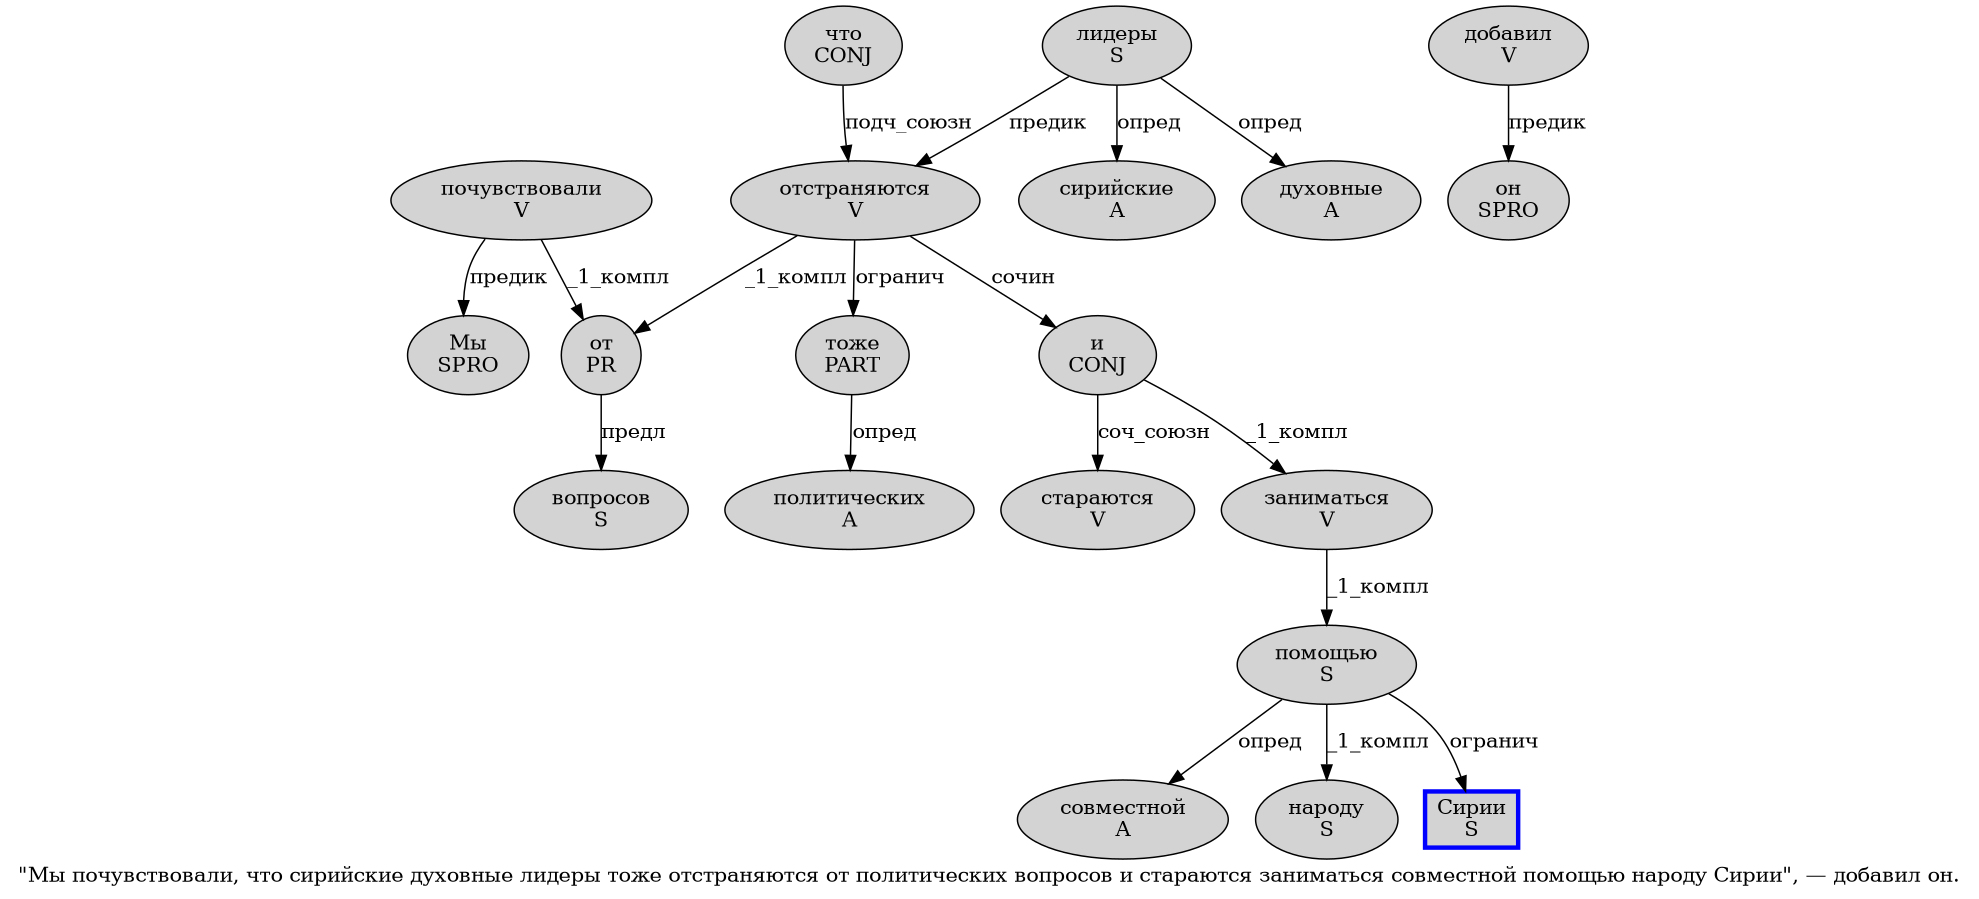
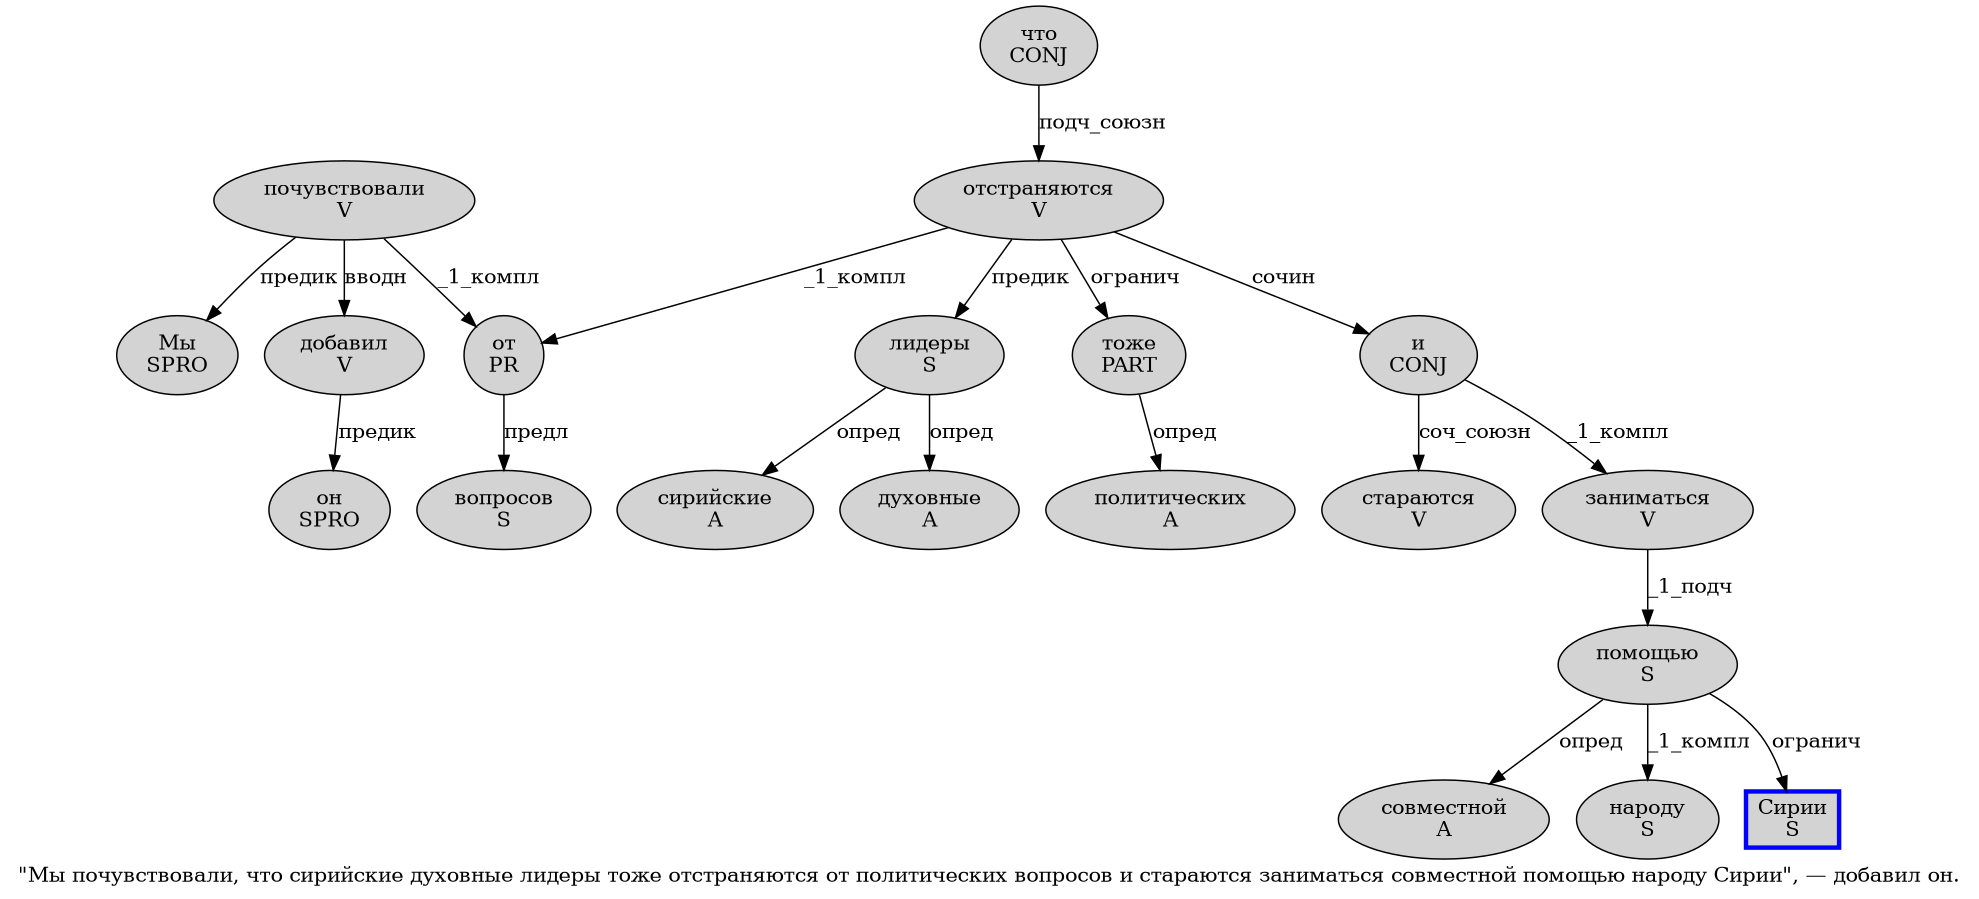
(999, 118) -> (988, 272)
none -> (344, 270)
(1379, 587) -> (1691, 587)
